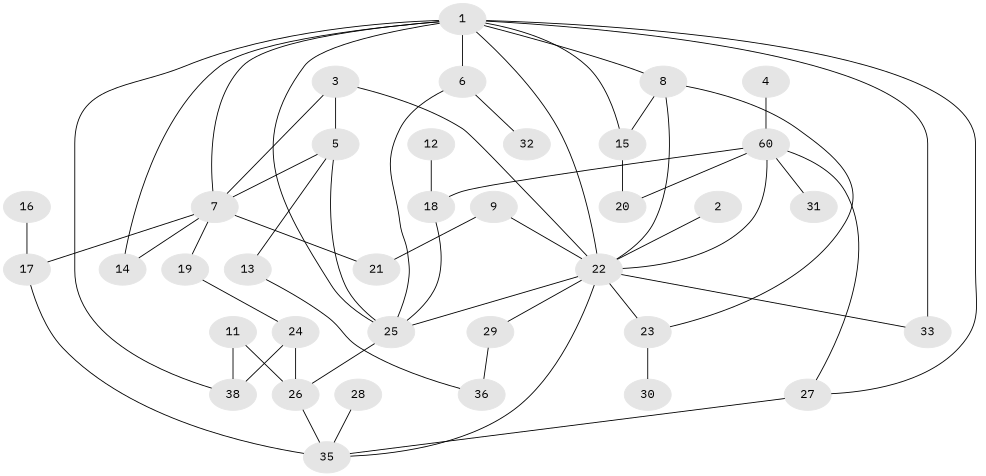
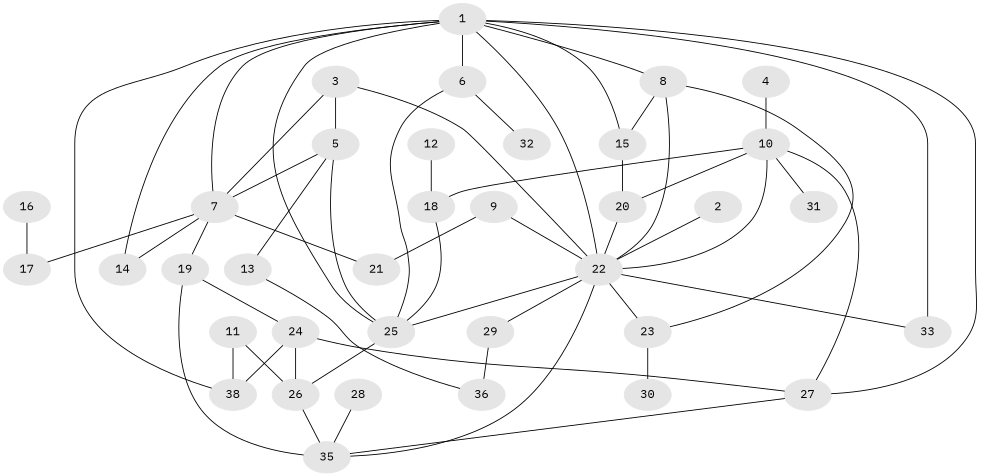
(766, 144) -> (766, 144)
none -> (611, 238)
none -> (539, 368)
(143, 404) -> (197, 404)
